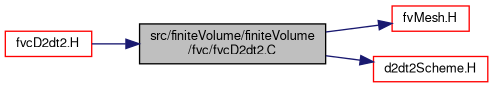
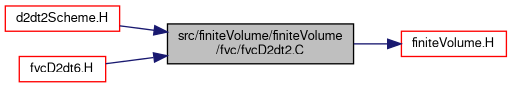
(431, 19) -> (454, 44)
(49, 44) -> (62, 69)
(343, 58) -> (137, 28)
